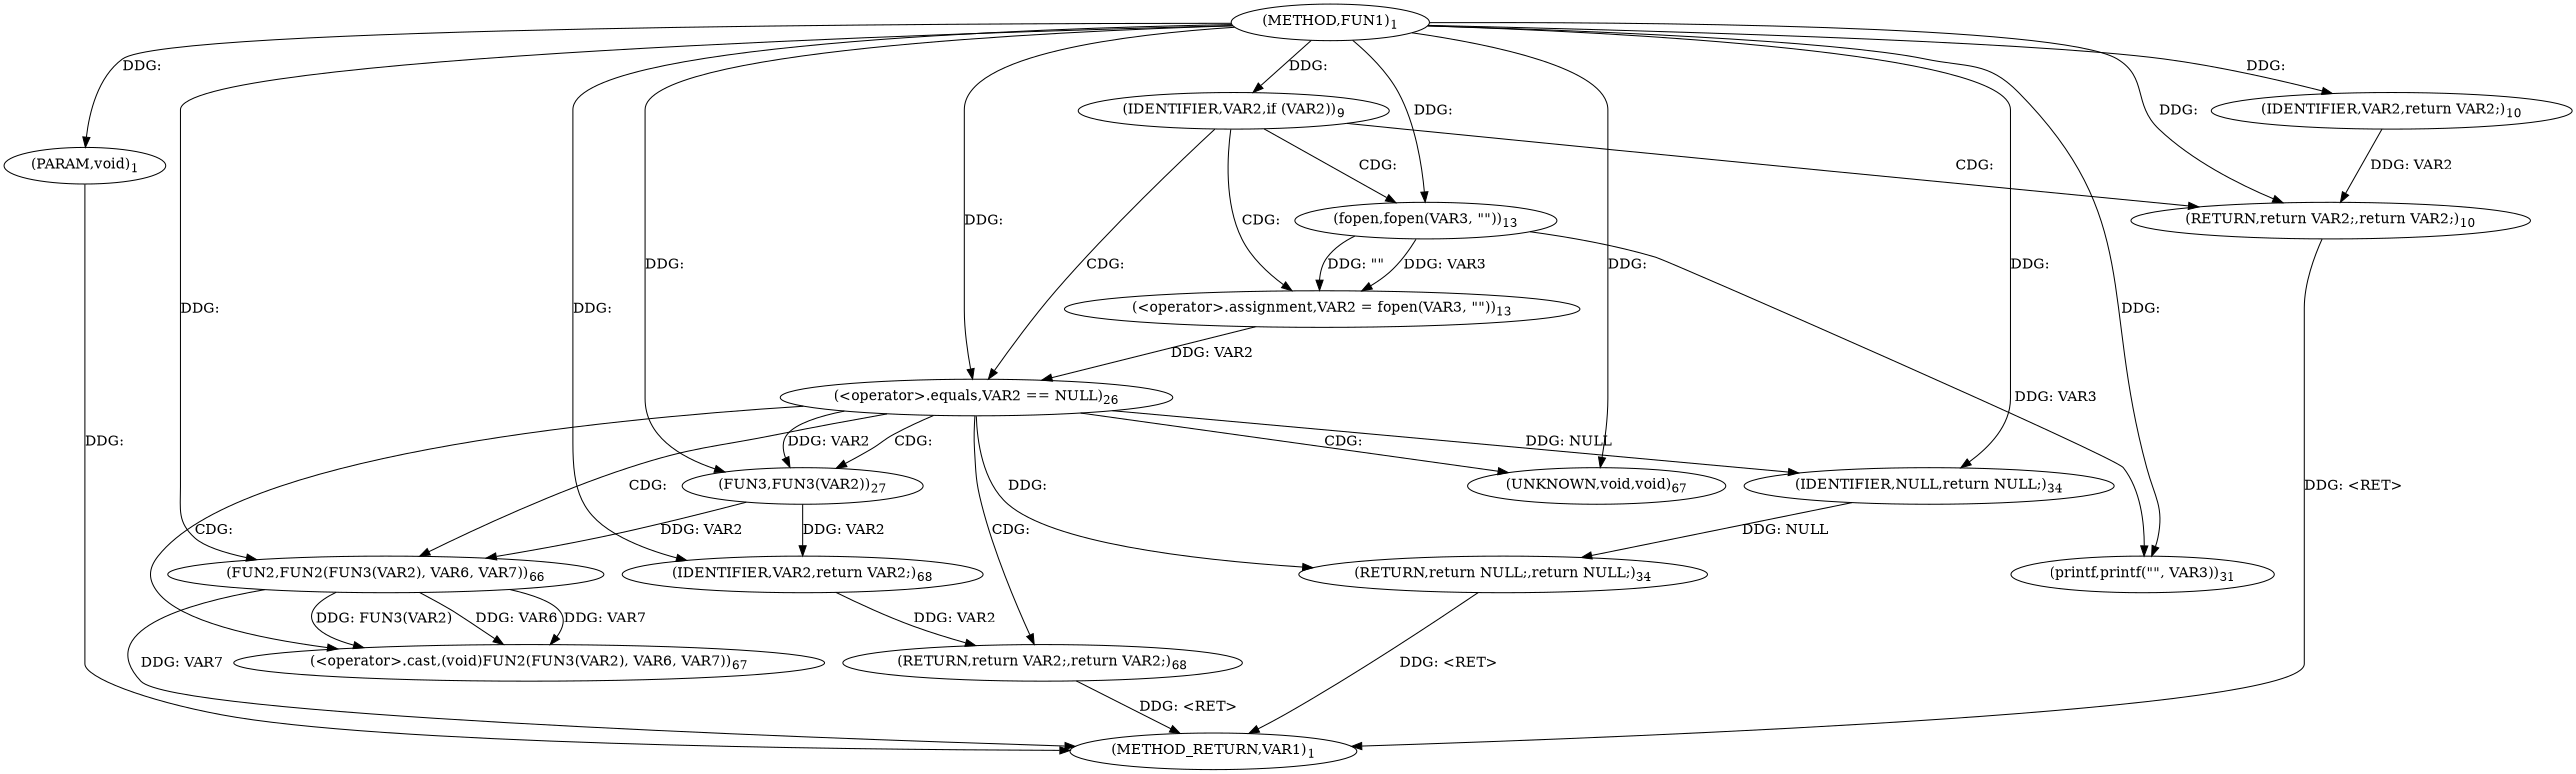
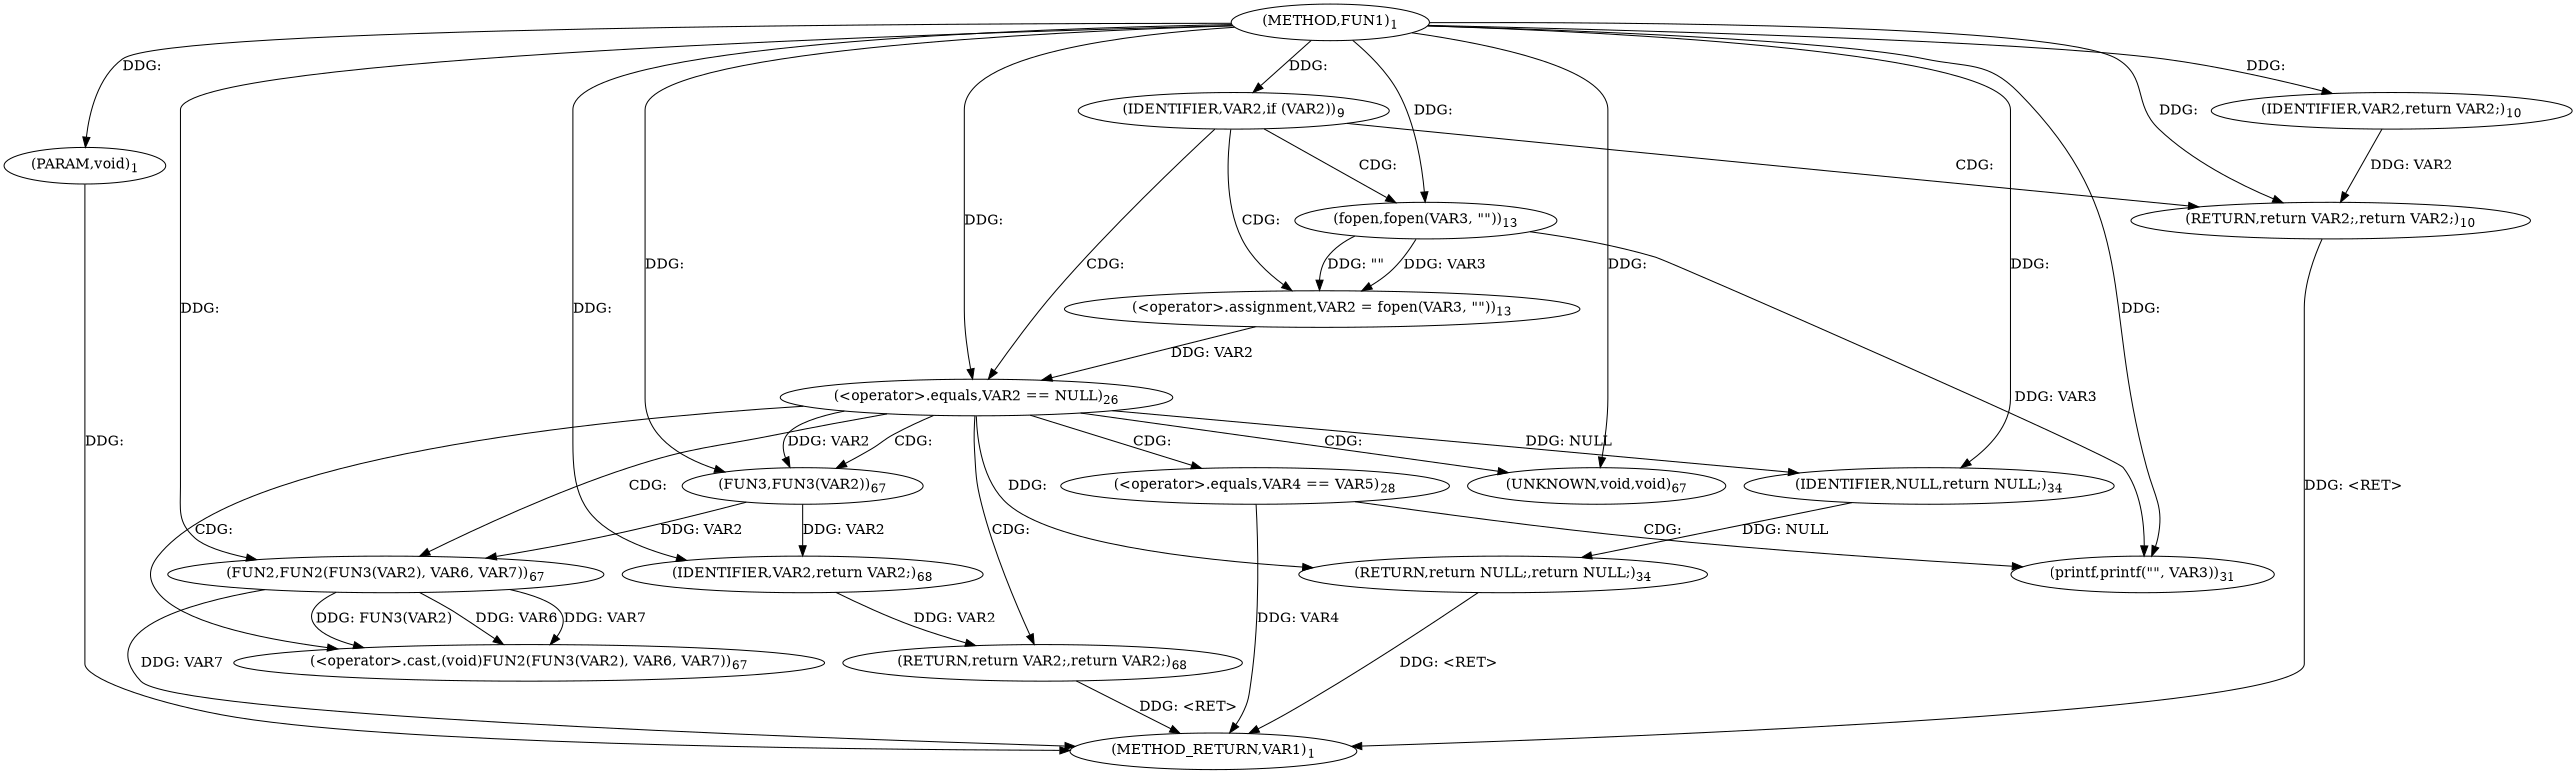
(879, 484) -> (879, 484)
none -> (1255, 486)
(537, 573) -> (537, 573)
